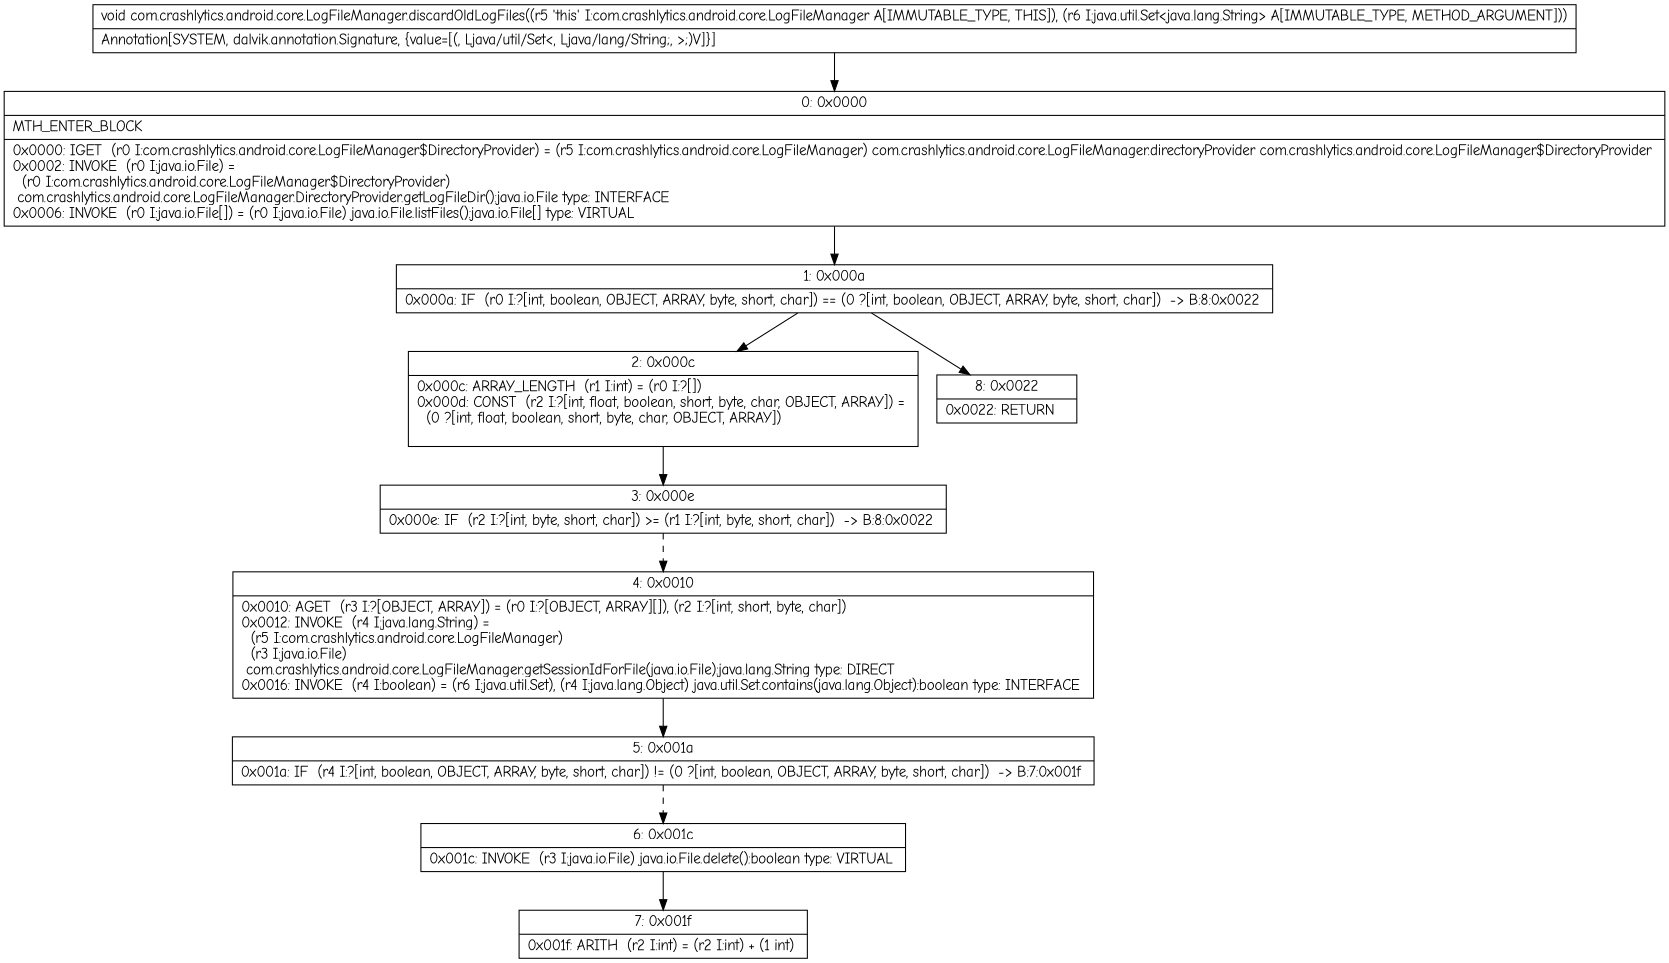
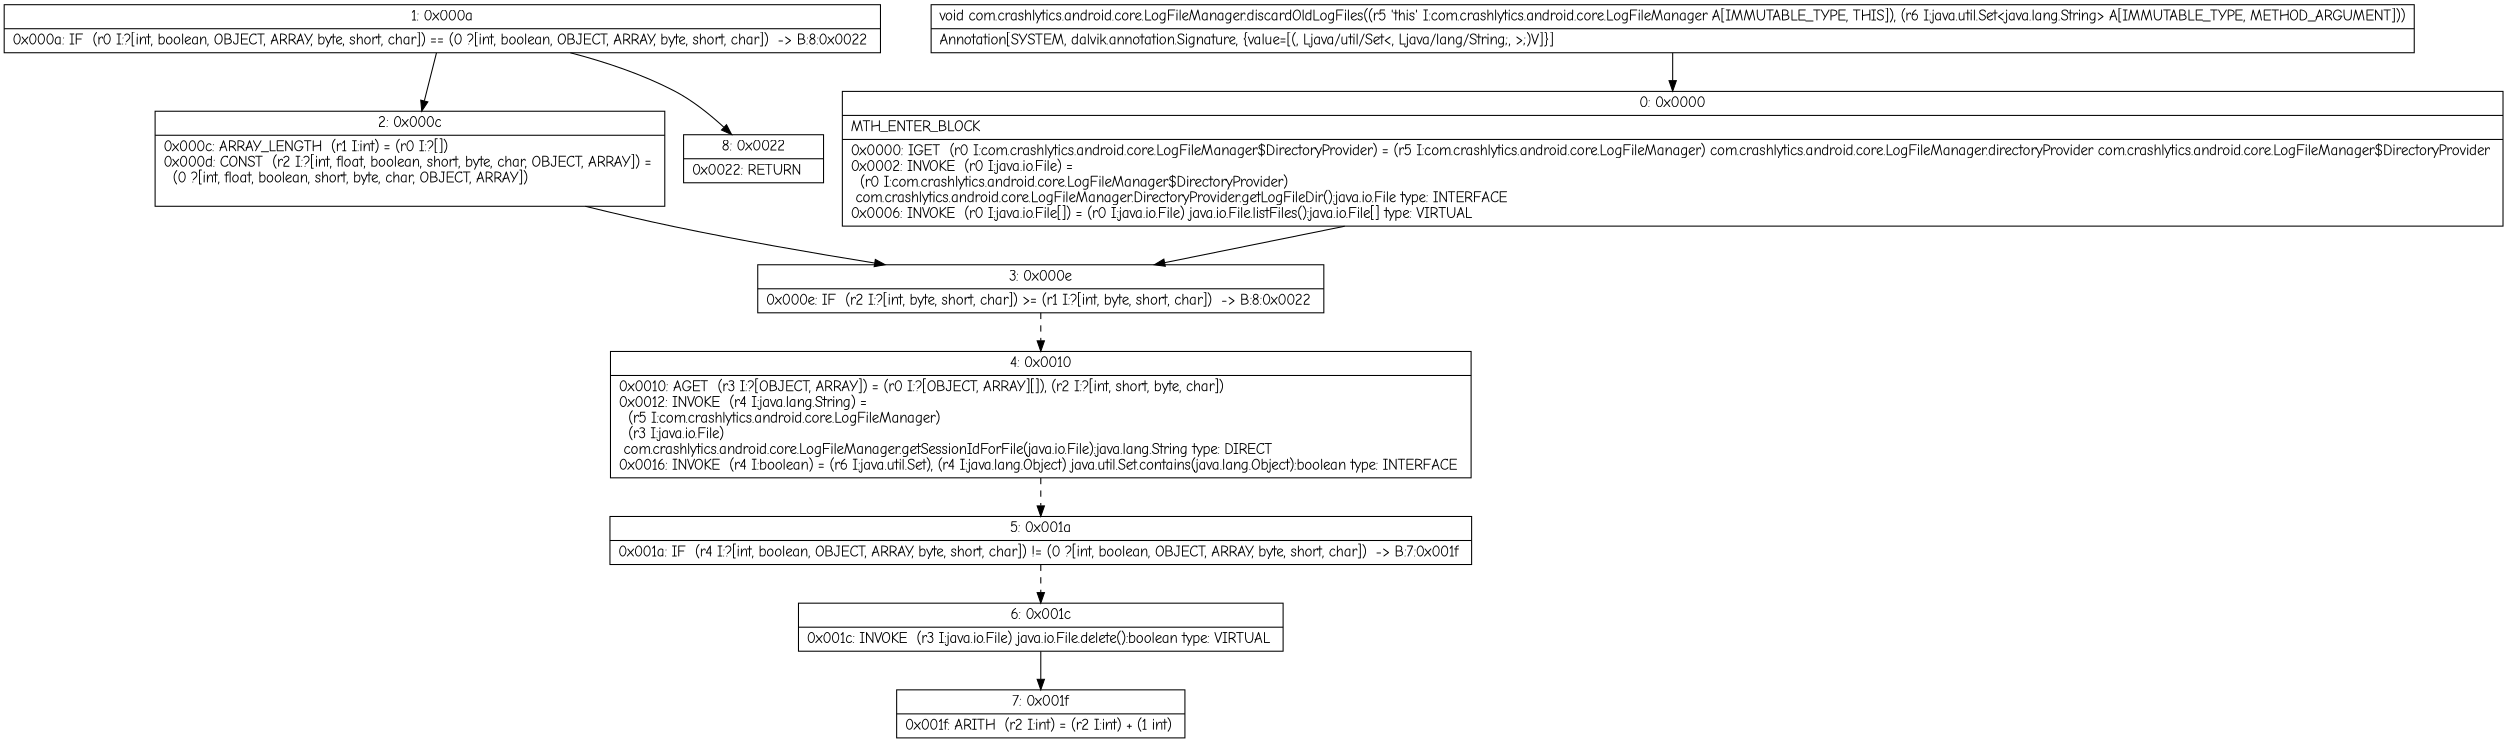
(835, 240) -> (1255, 244)
(663, 712) -> (1041, 492)
